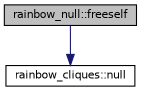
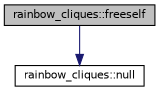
(70, 15) -> (80, 15)
